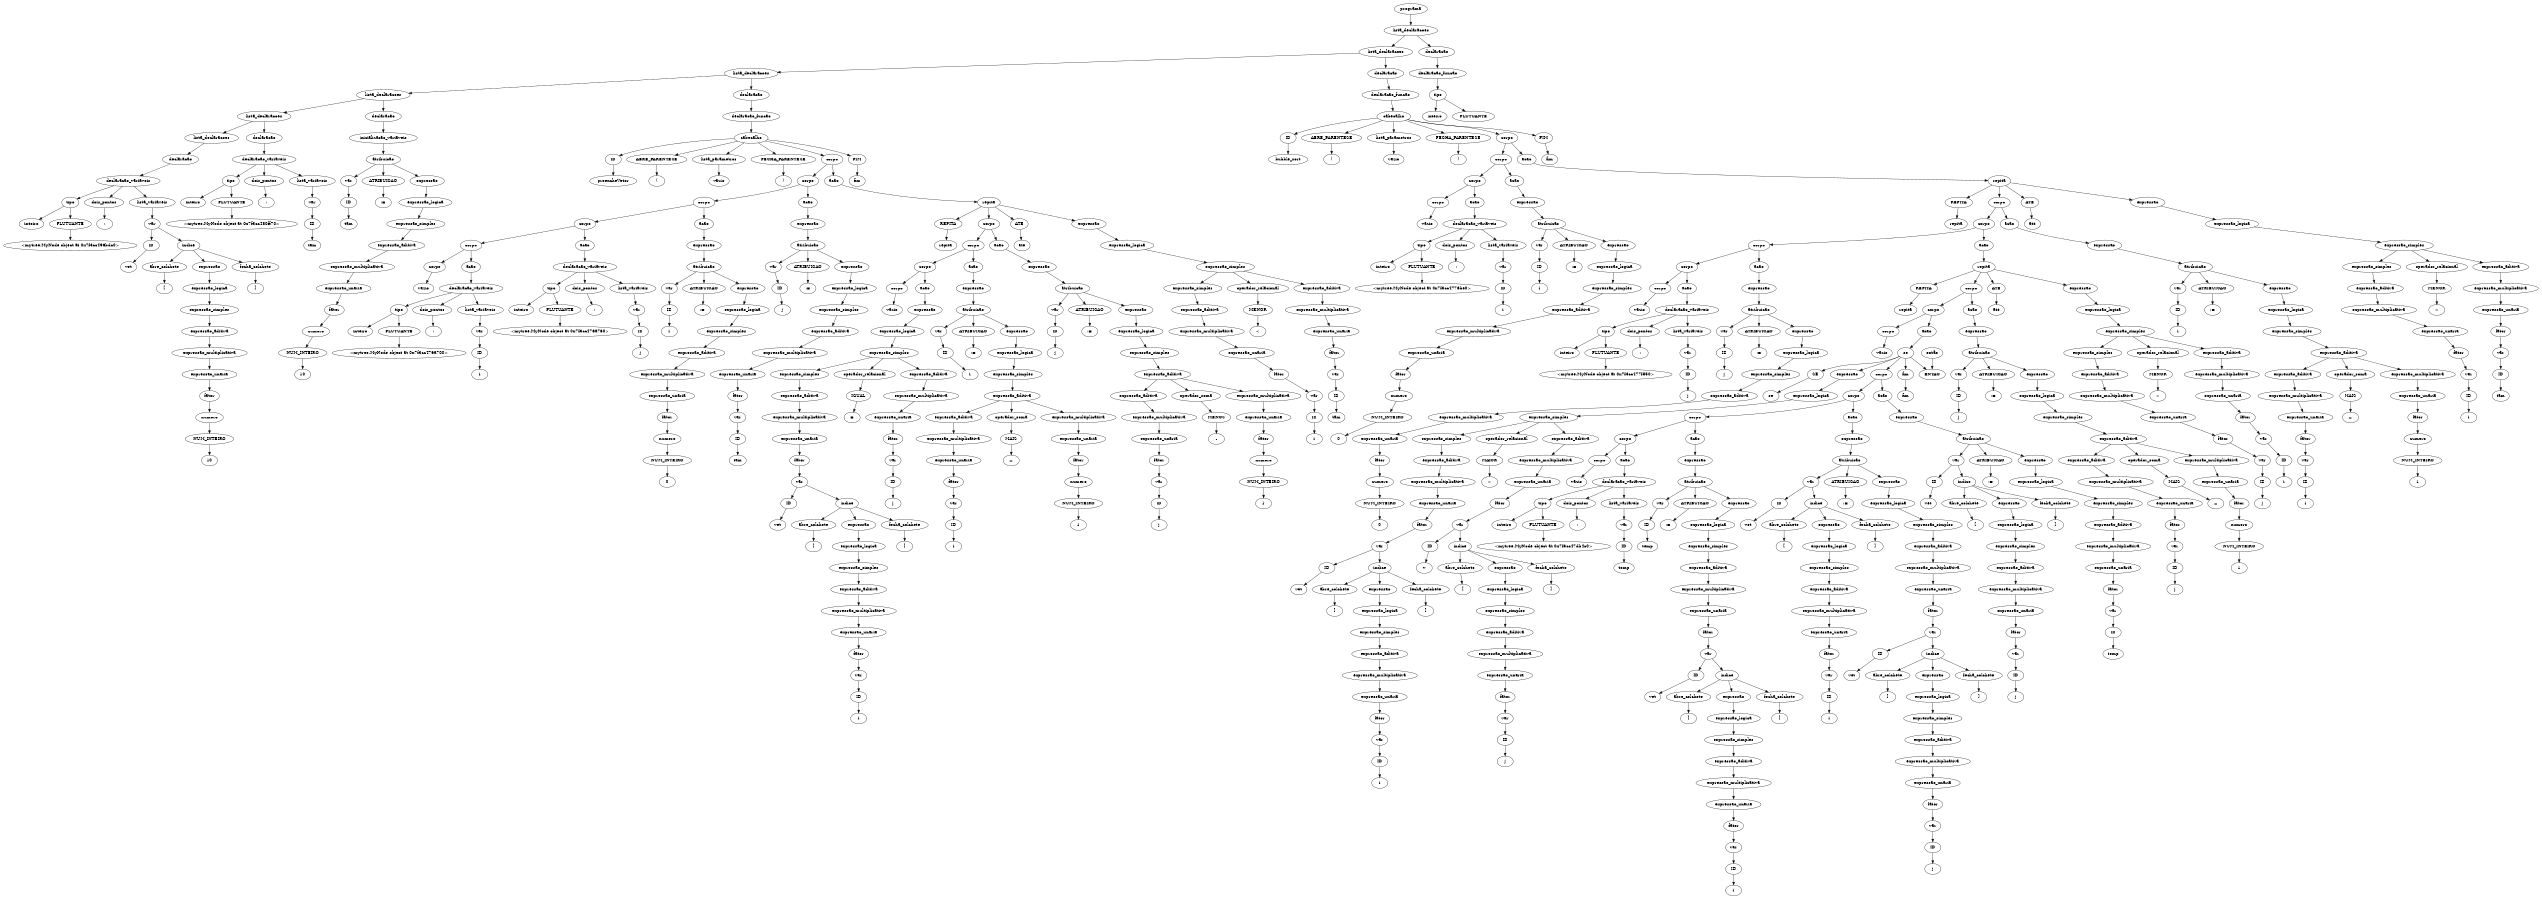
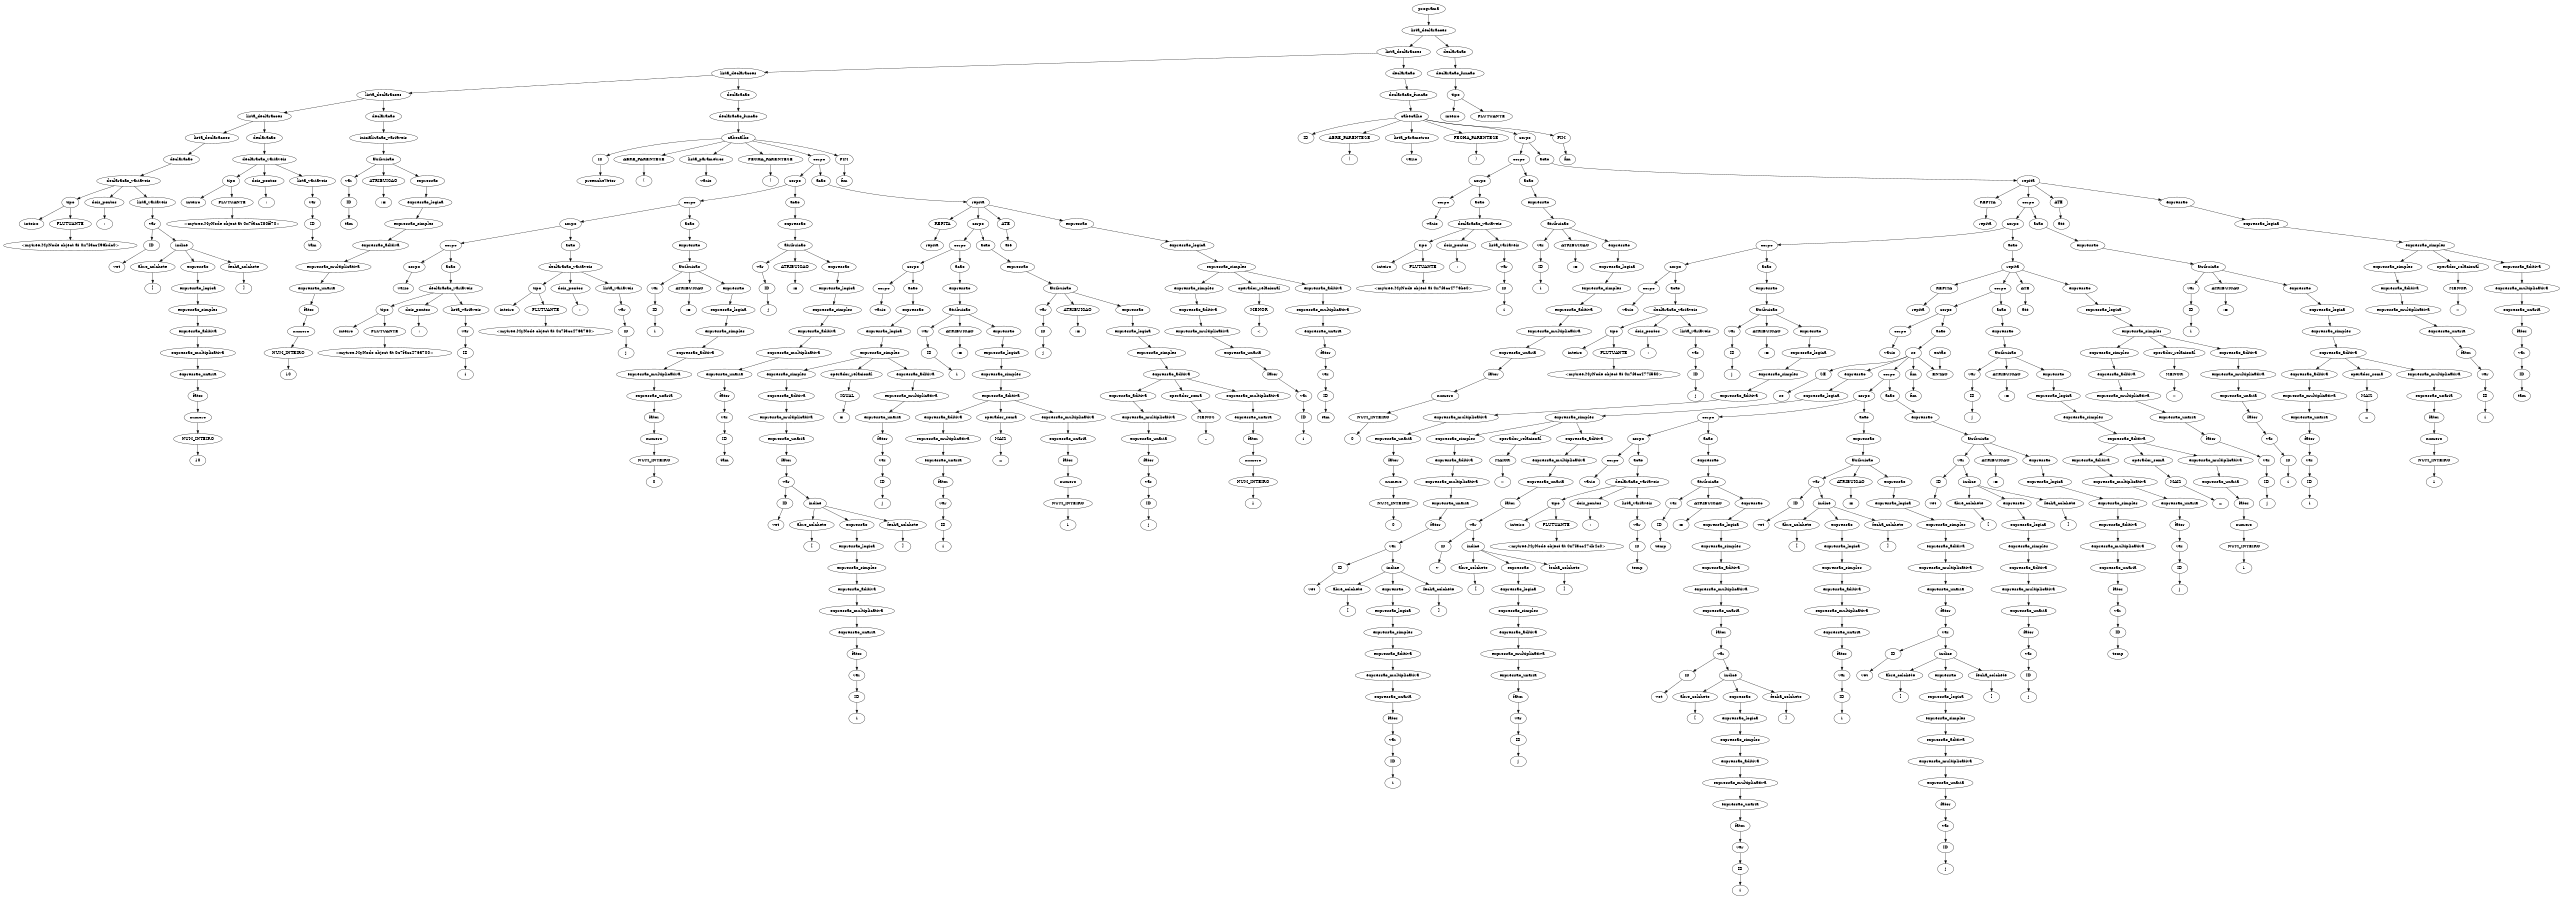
(1288, 159) -> none
